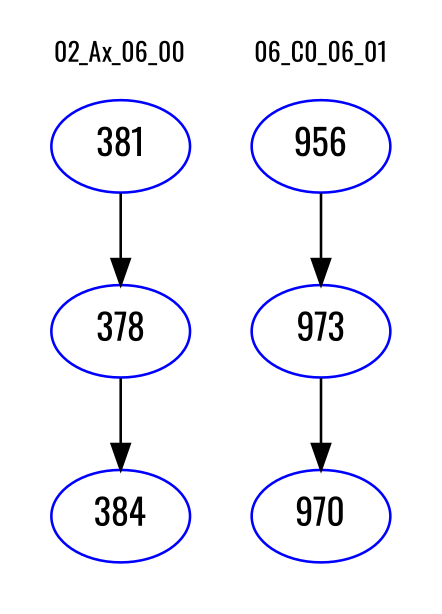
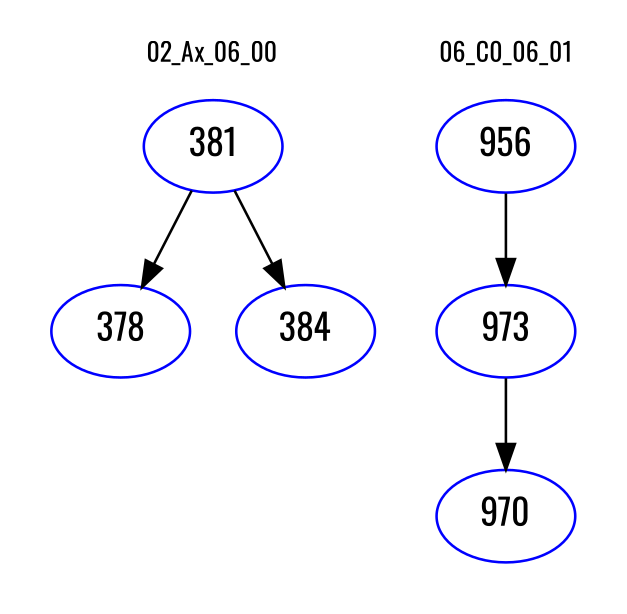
(121, 411) -> (253, 227)
